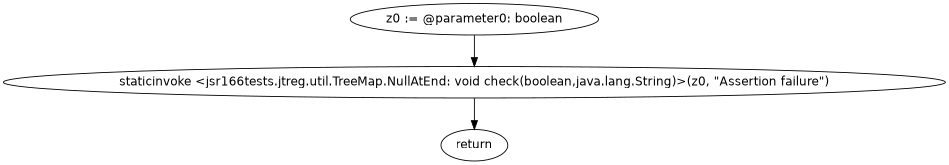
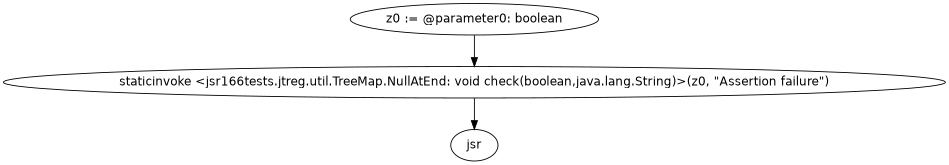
(474, 145) -> (474, 145)
